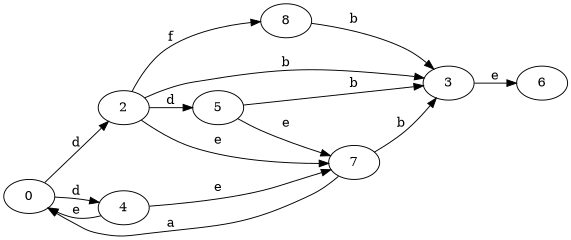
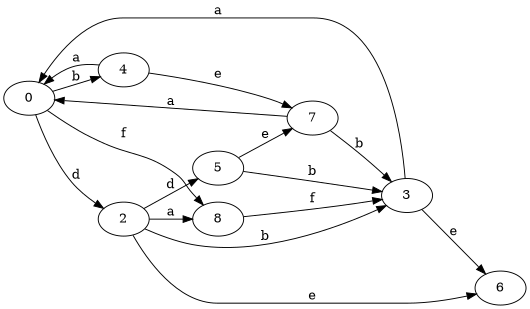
none -> (269, 18)
(354, 19) -> (313, 199)
(171, 37) -> (171, 212)
none -> (125, 151)
(226, 156) -> (286, 303)
(76, 191) -> (76, 77)
(76, 210) -> (76, 58)
